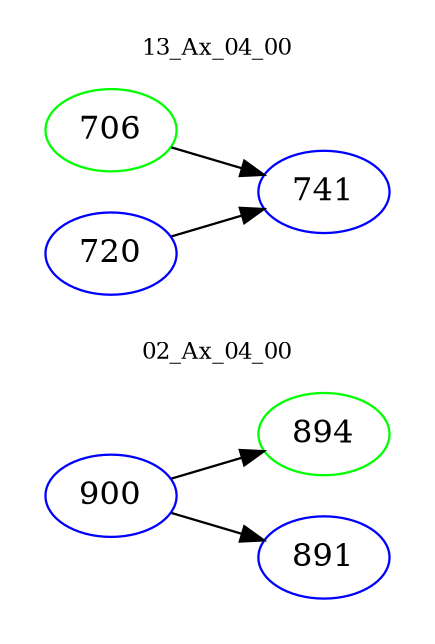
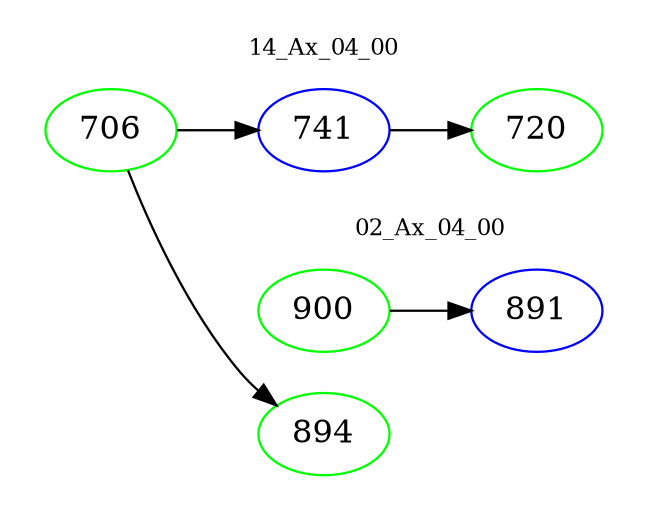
(217, 49) -> (324, 49)
(206, 226) -> (419, 130)
(111, 254) -> (537, 130)
(206, 468) -> (183, 287)
(111, 496) -> (324, 311)
